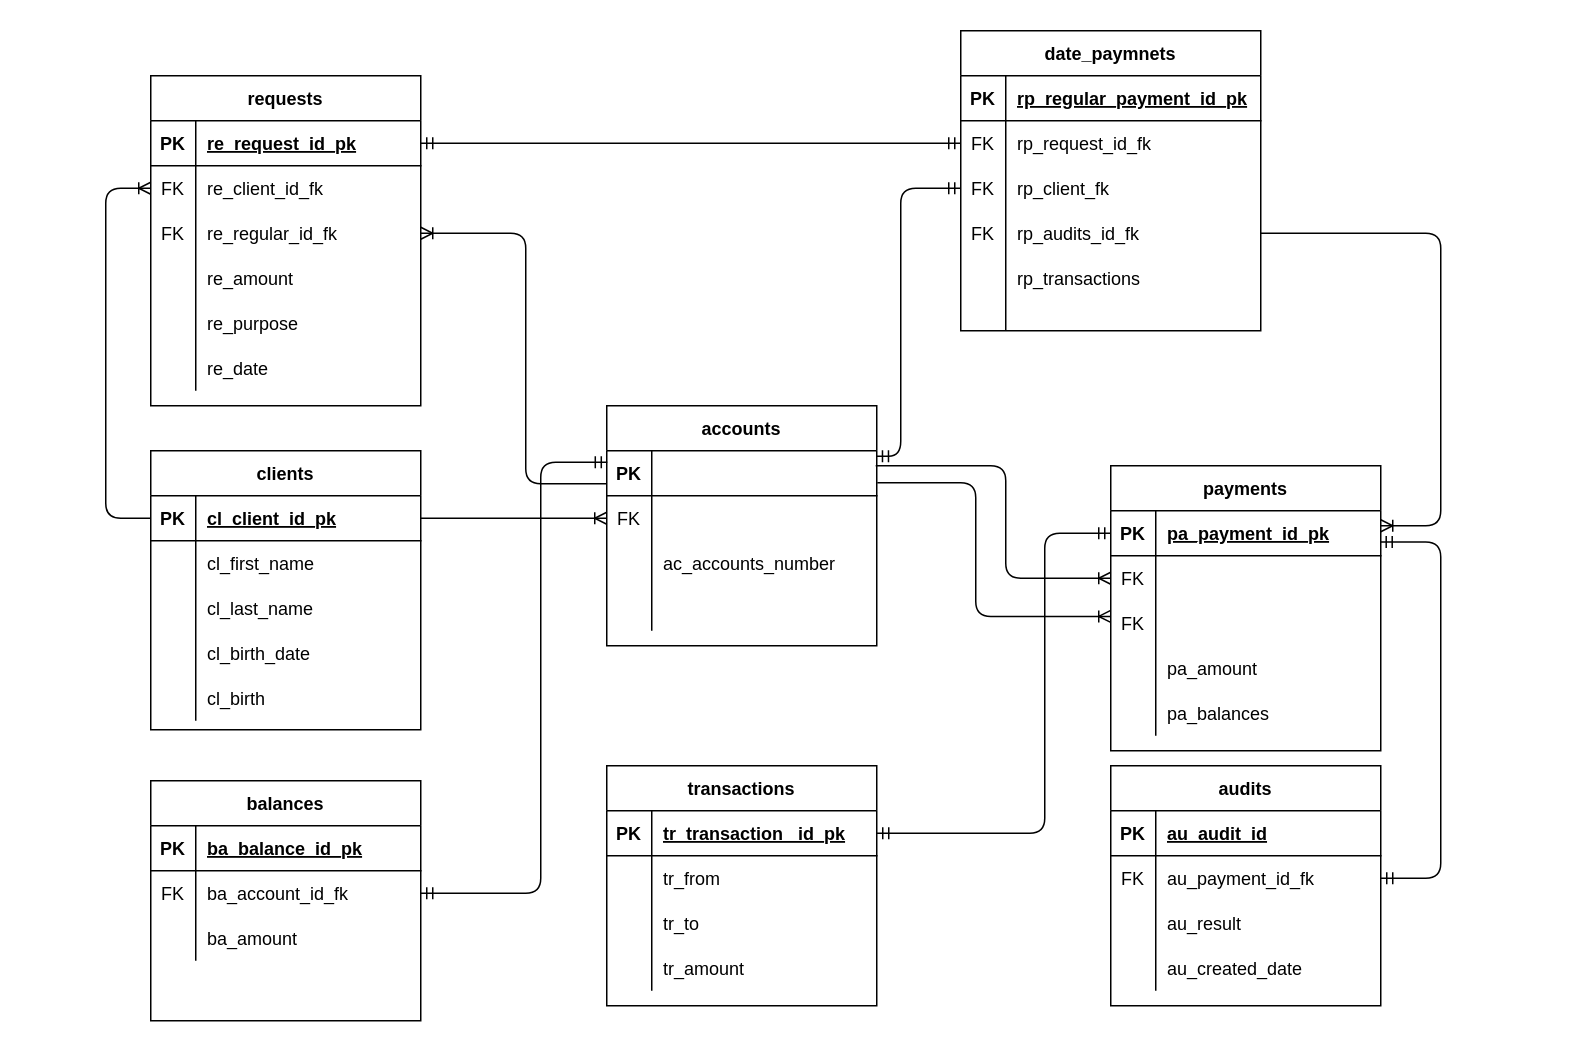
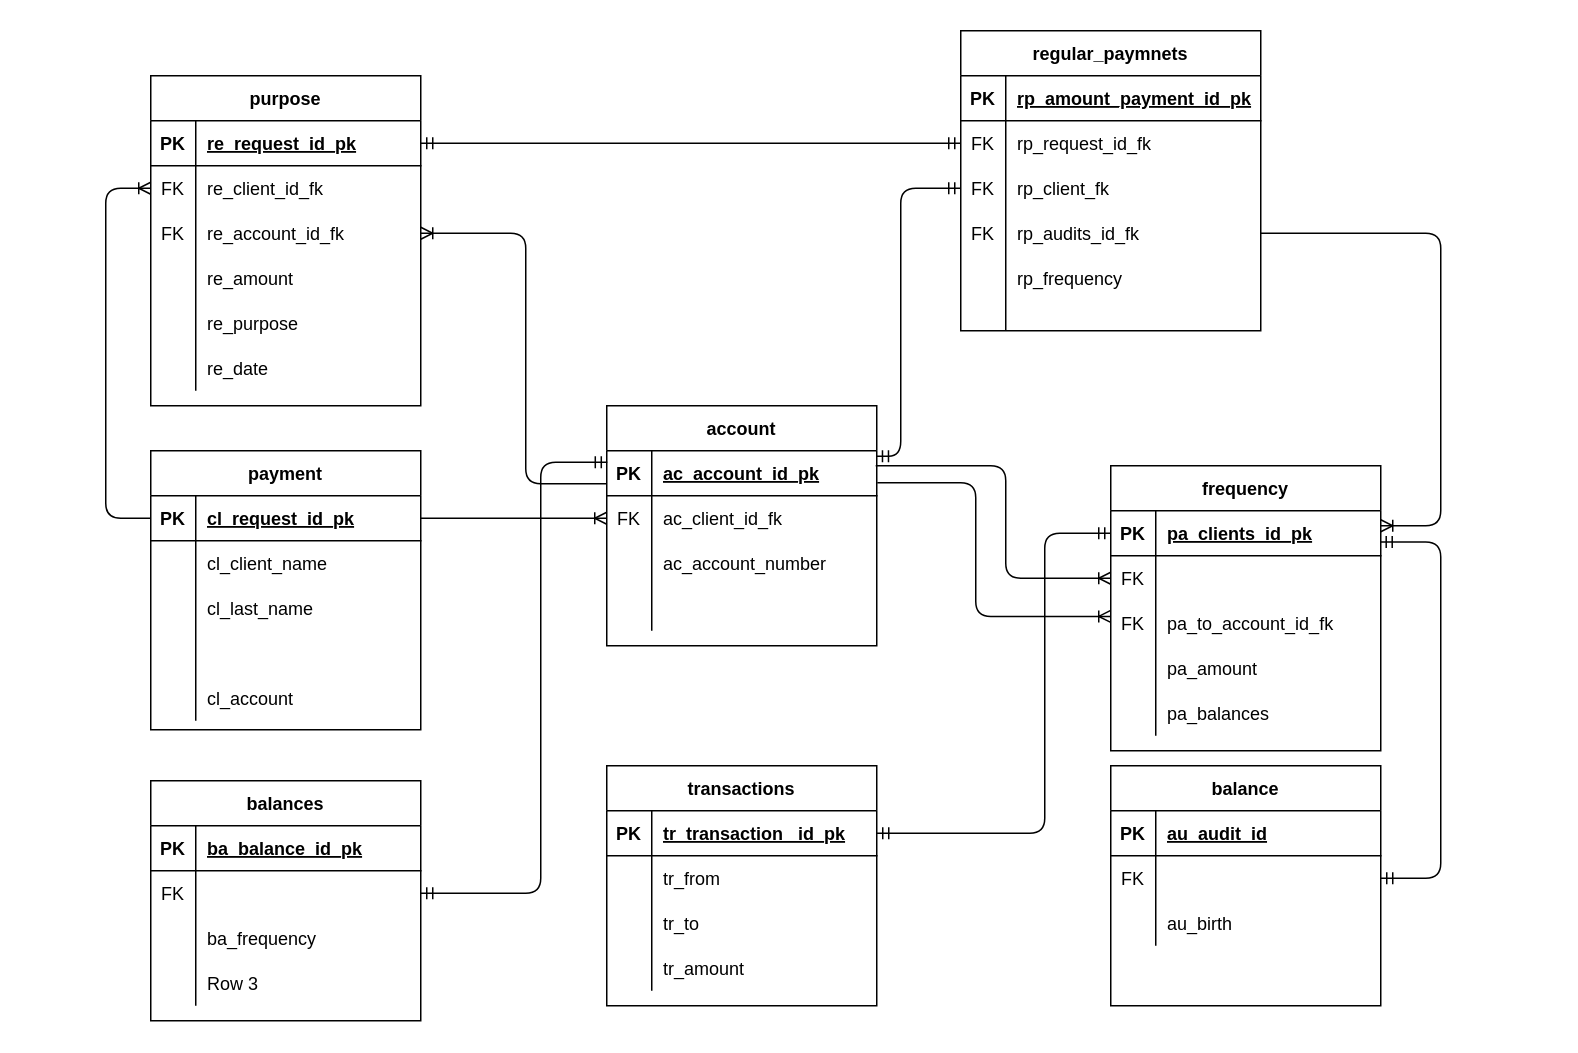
(1110, 54) -> (1110, 54)
(285, 99) -> (285, 99)
(1133, 99) -> (1131, 99)
(283, 234) -> (285, 234)
(1090, 279) -> (1077, 279)
(741, 429) -> (741, 429)
none -> (764, 473)
(285, 474) -> (285, 474)
(1245, 489) -> (1245, 489)
none -> (764, 518)
(273, 519) -> (283, 519)
(1245, 534) -> (1241, 534)
(268, 564) -> (271, 564)
(754, 564) -> (749, 564)
none -> (1268, 623)
(308, 653) -> none
(243, 699) -> (255, 699)
(1245, 789) -> (1245, 789)
(1268, 878) -> none
(308, 893) -> none
(1210, 924) -> (1205, 924)
(252, 939) -> (267, 939)
(1268, 968) -> none
none -> (308, 983)
